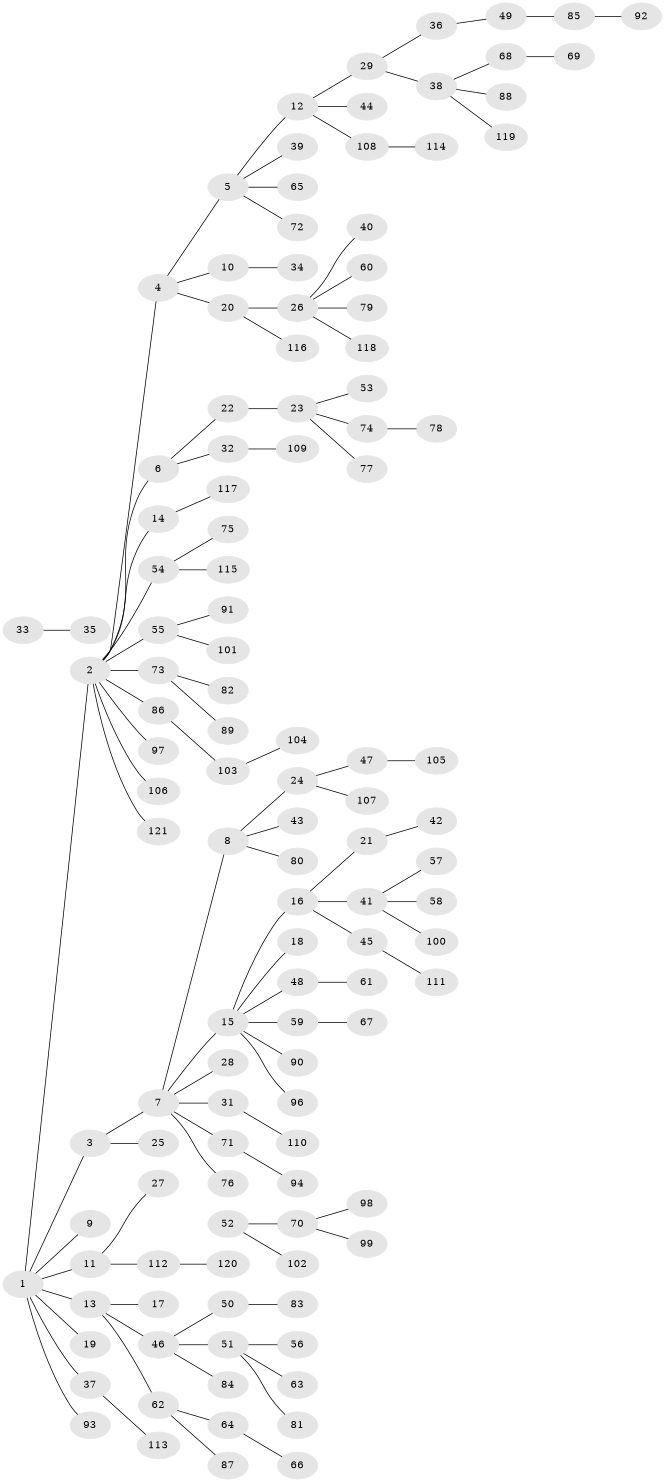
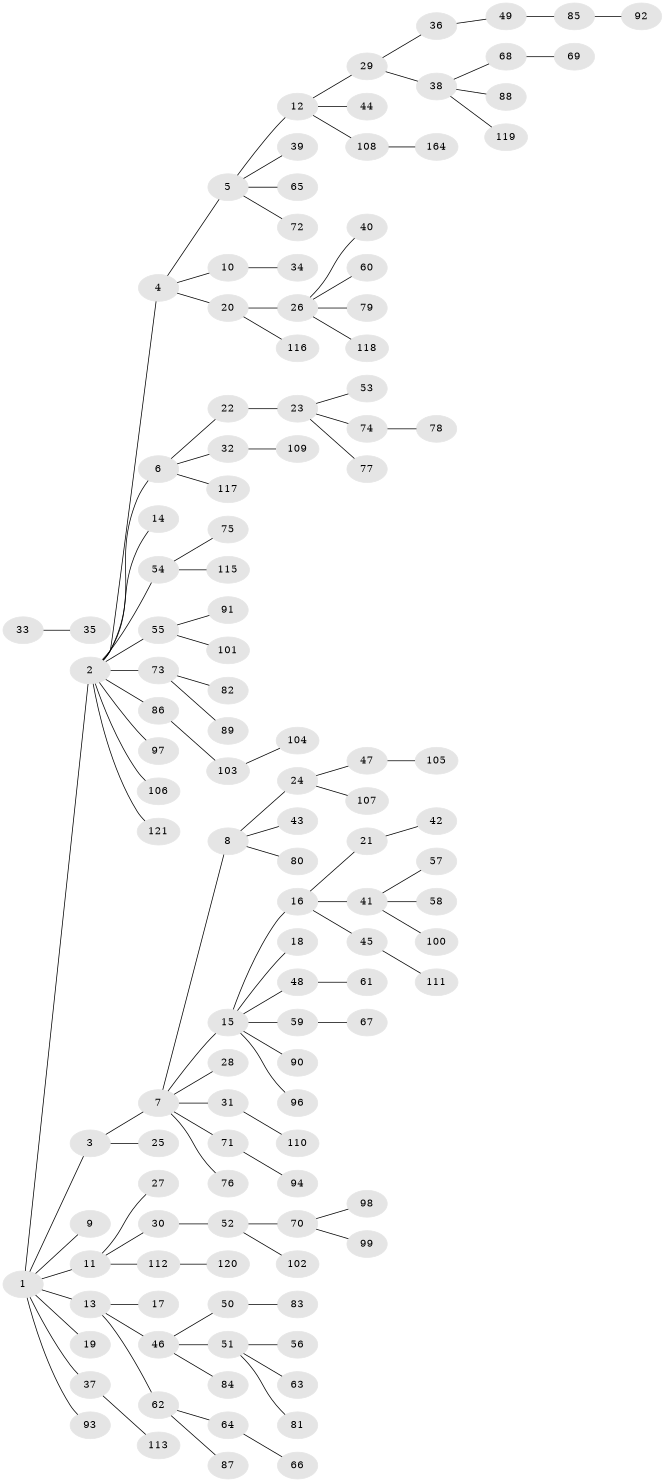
(437, 147) -> (437, 147)
(193, 504) -> (193, 479)
none -> (159, 1224)
